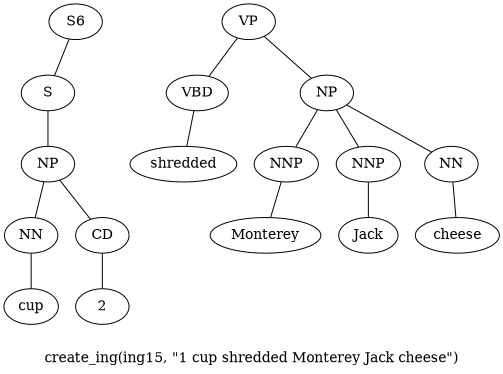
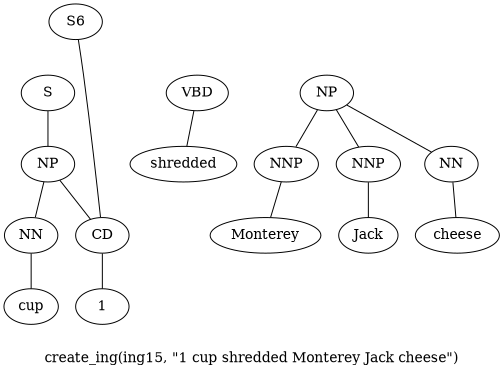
(249, 22) -> none
(62, 57) -> (90, 128)
(102, 307) -> (102, 307)
